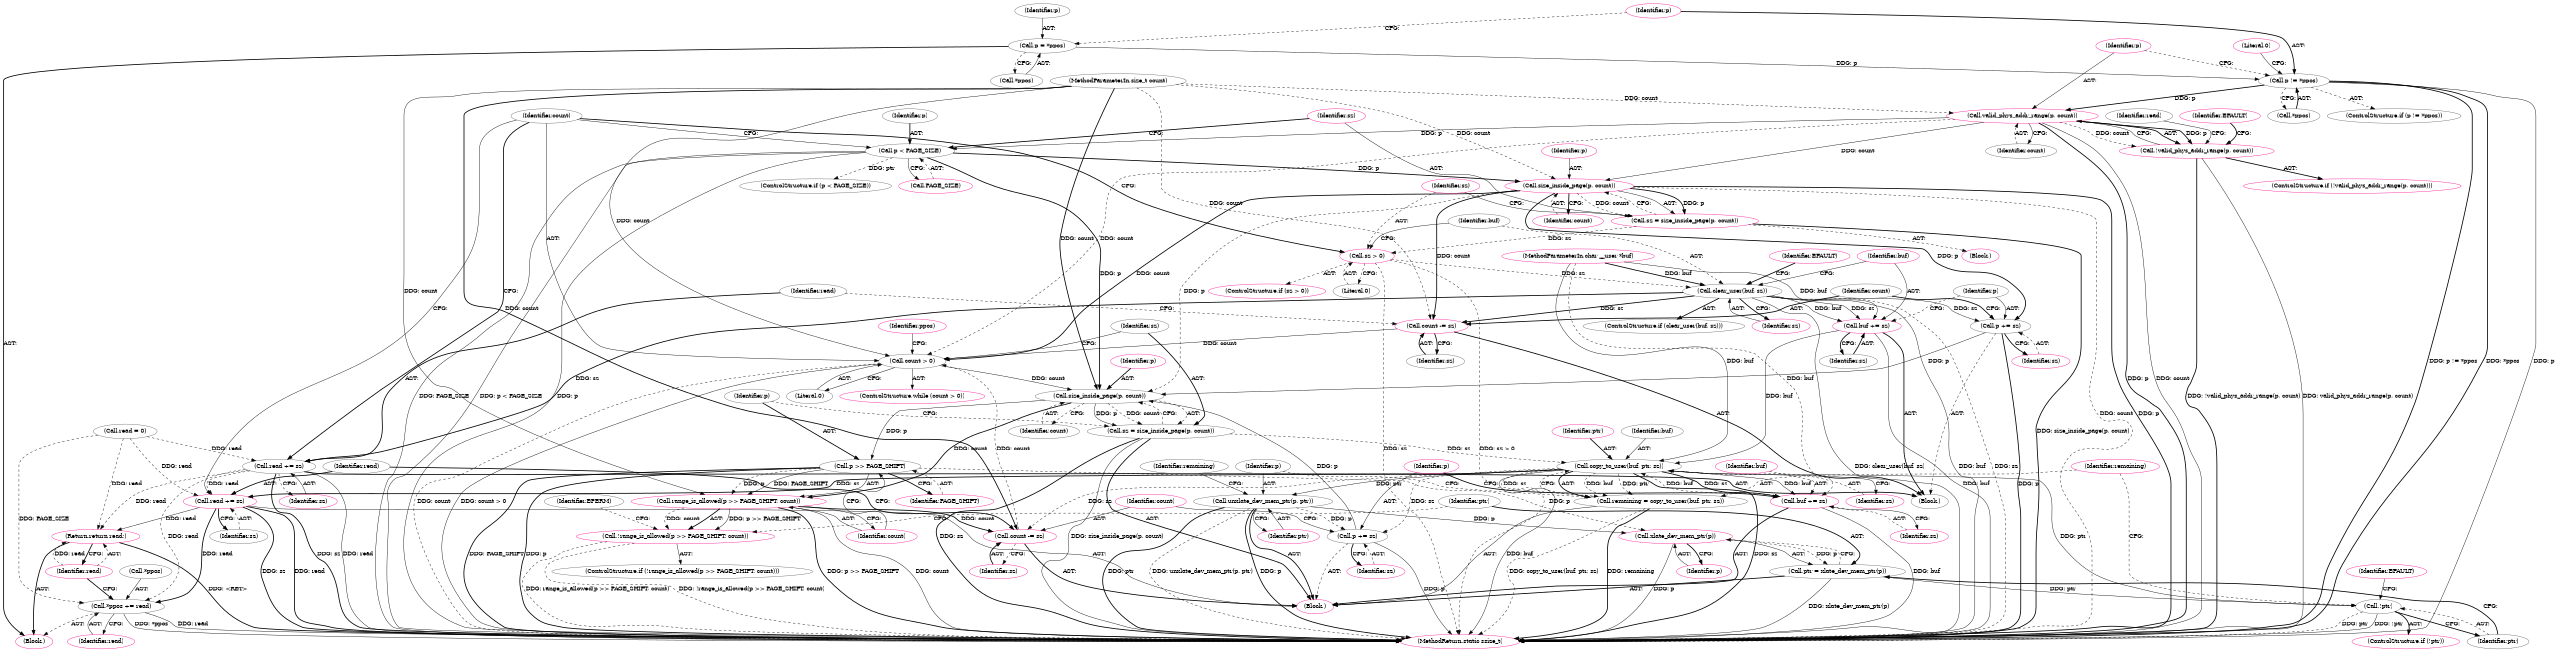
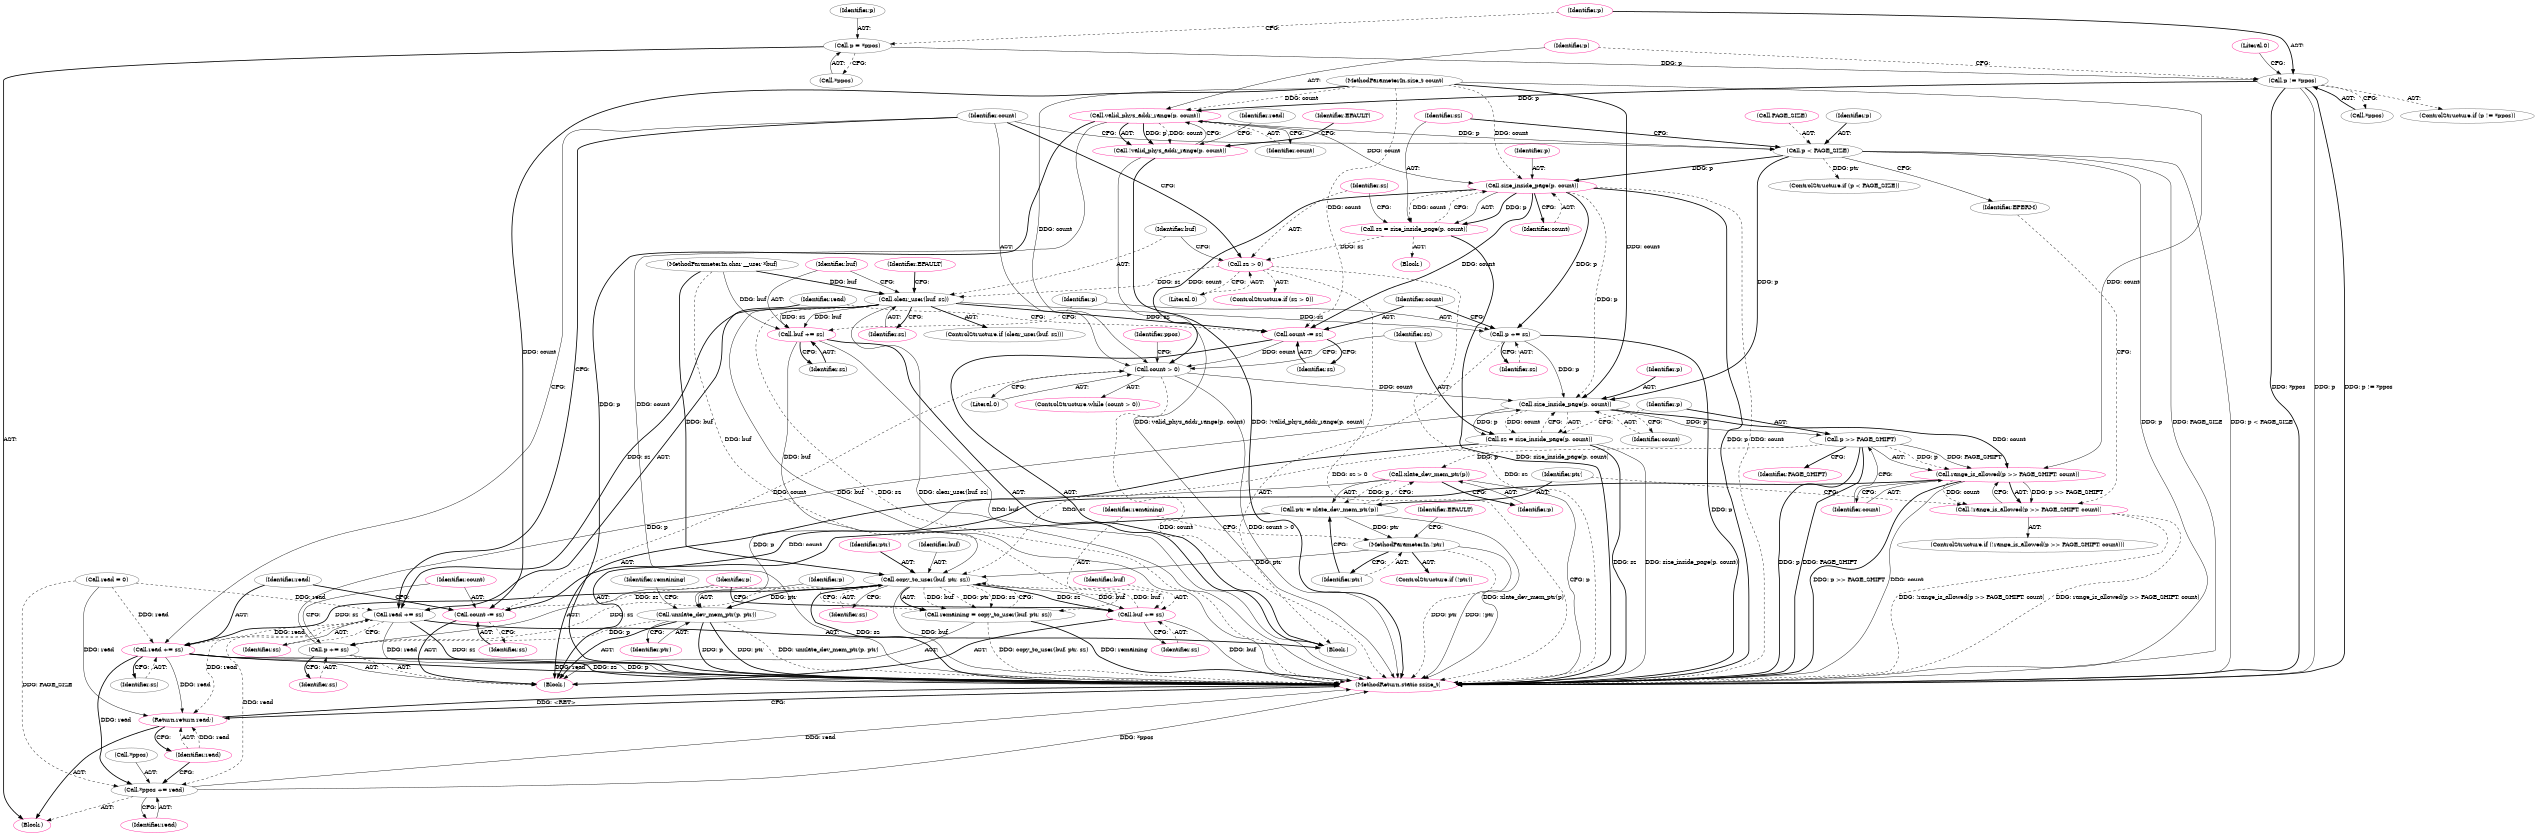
(1403, 157) -> none
(909, 169) -> (1916, 177)
(2352, 186) -> none
(1578, 256) -> (722, 265)
(1650, 352) -> (686, 502)
(933, 480) -> none
(111, 482) -> (84, 666)
(1362, 483) -> (775, 594)
none -> (1994, 496)
(1466, 521) -> (960, 504)
(1664, 589) -> (1580, 580)
(2378, 607) -> (1406, 545)
none -> (784, 699)
